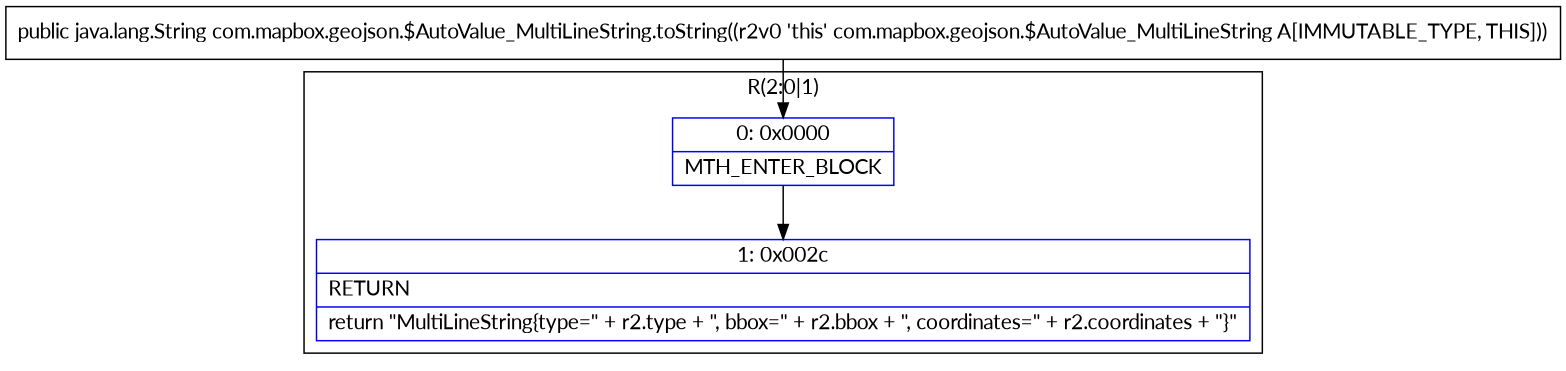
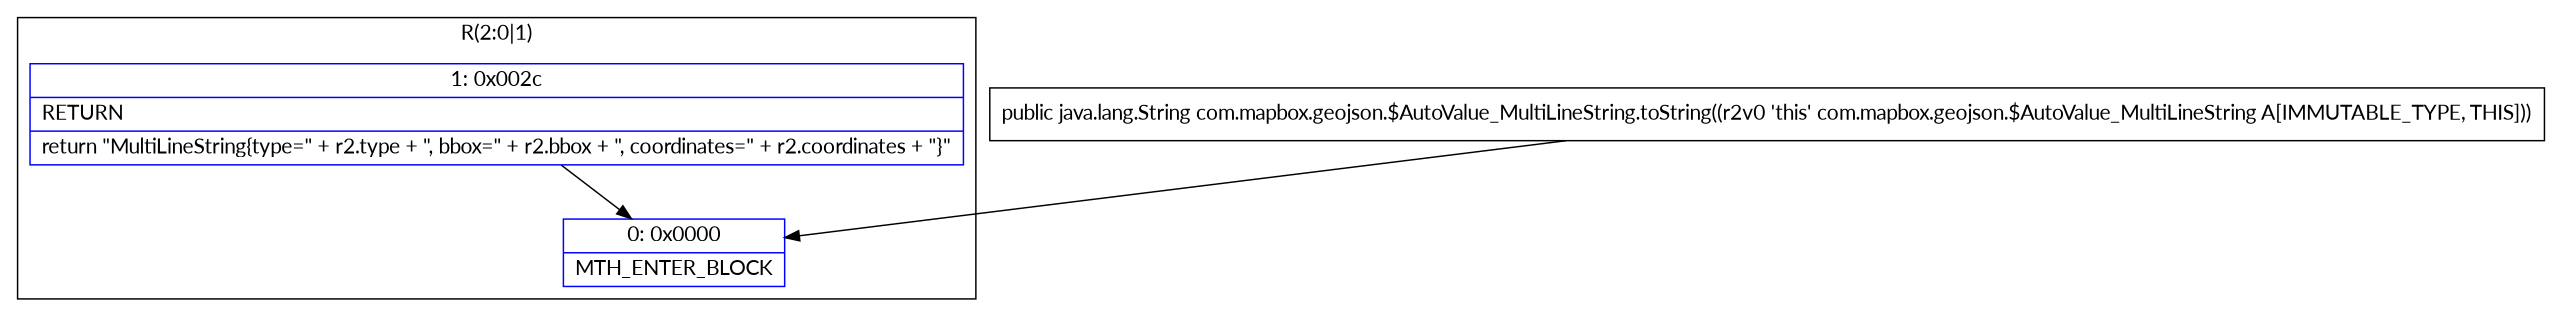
(783, 205) -> (590, 187)
